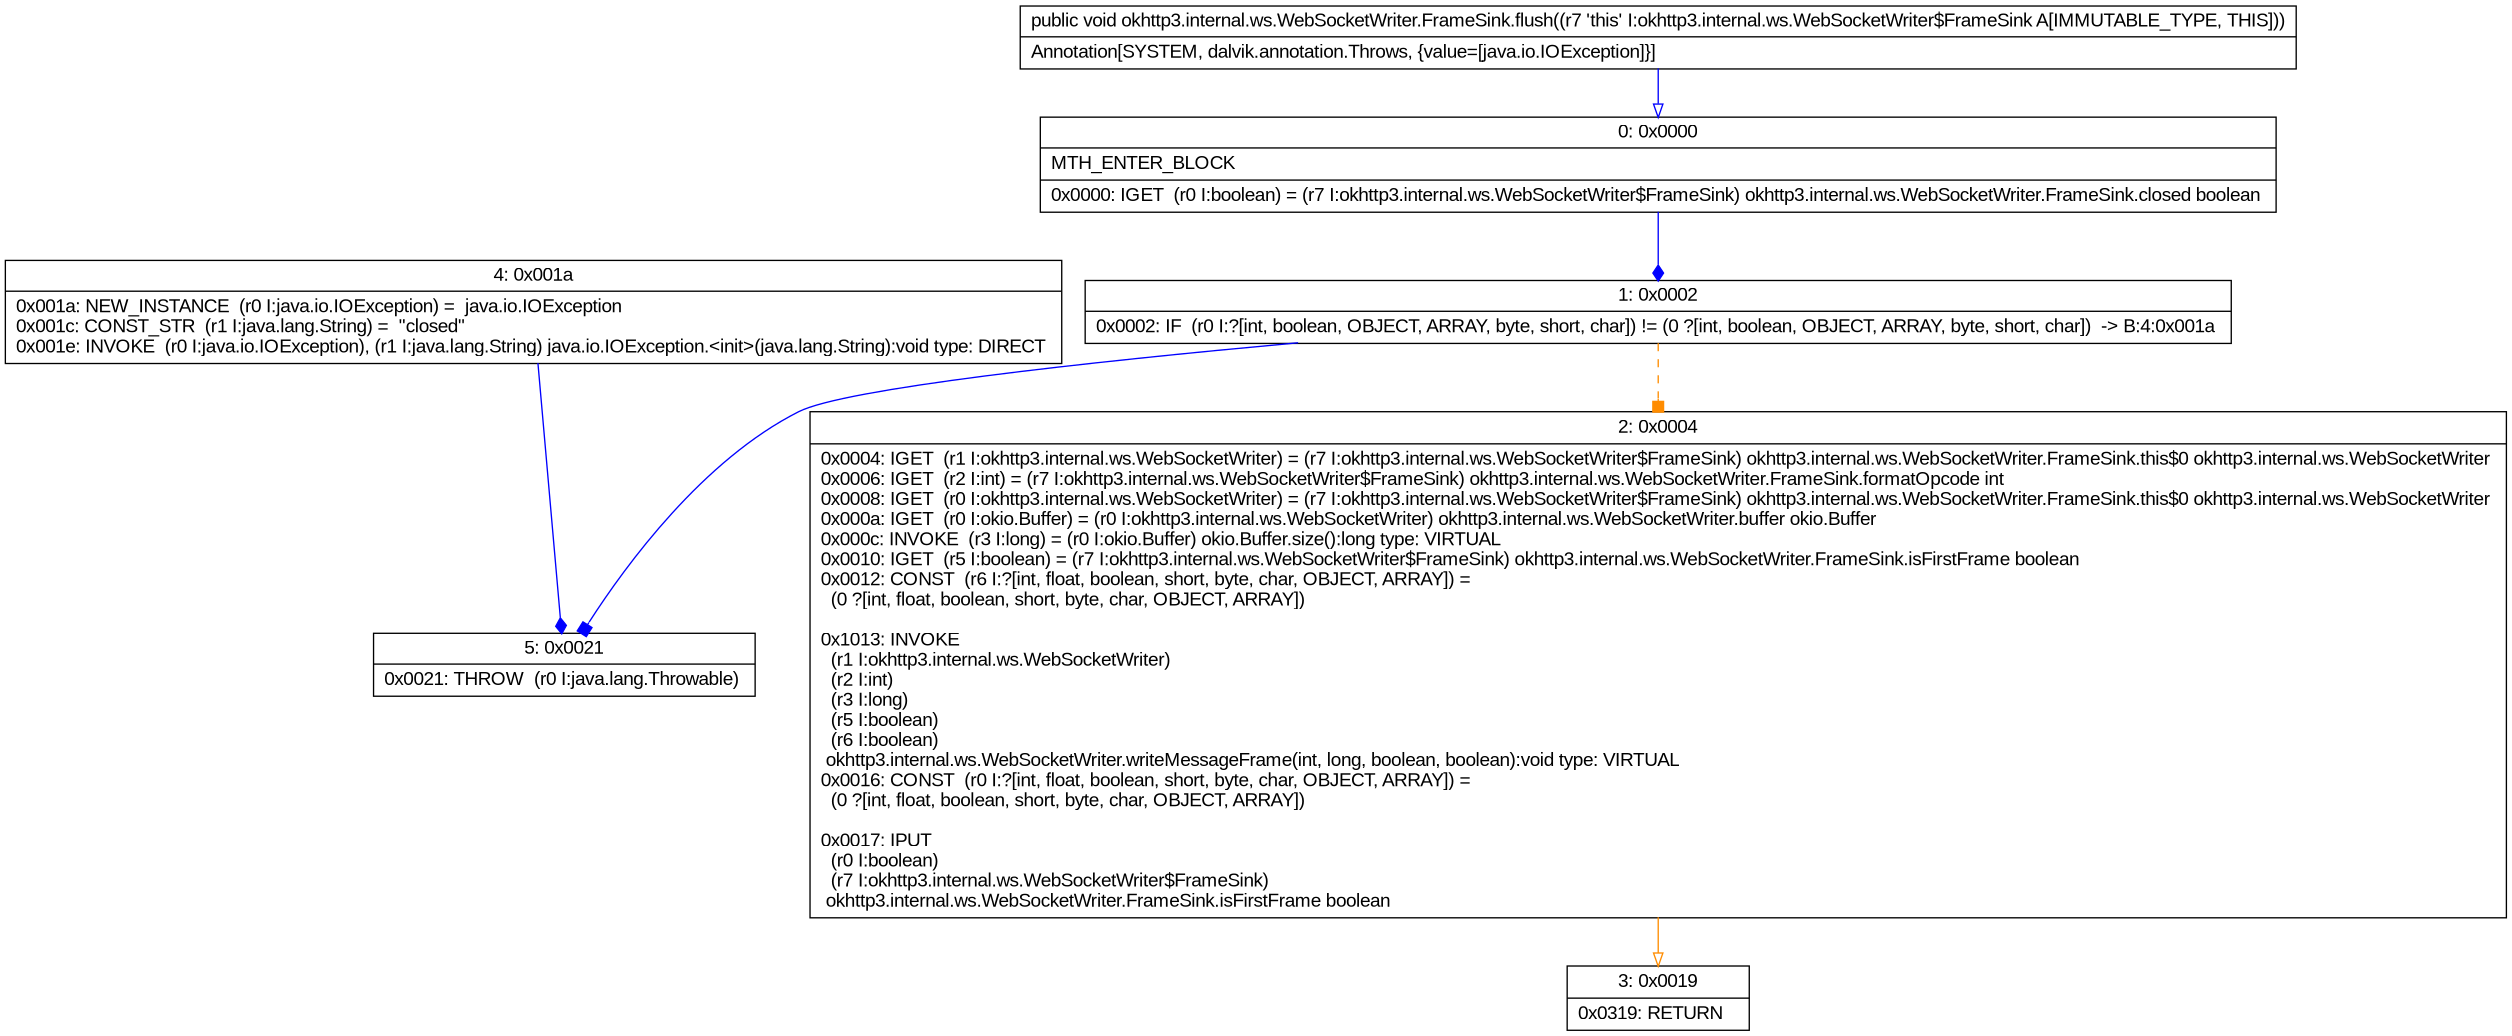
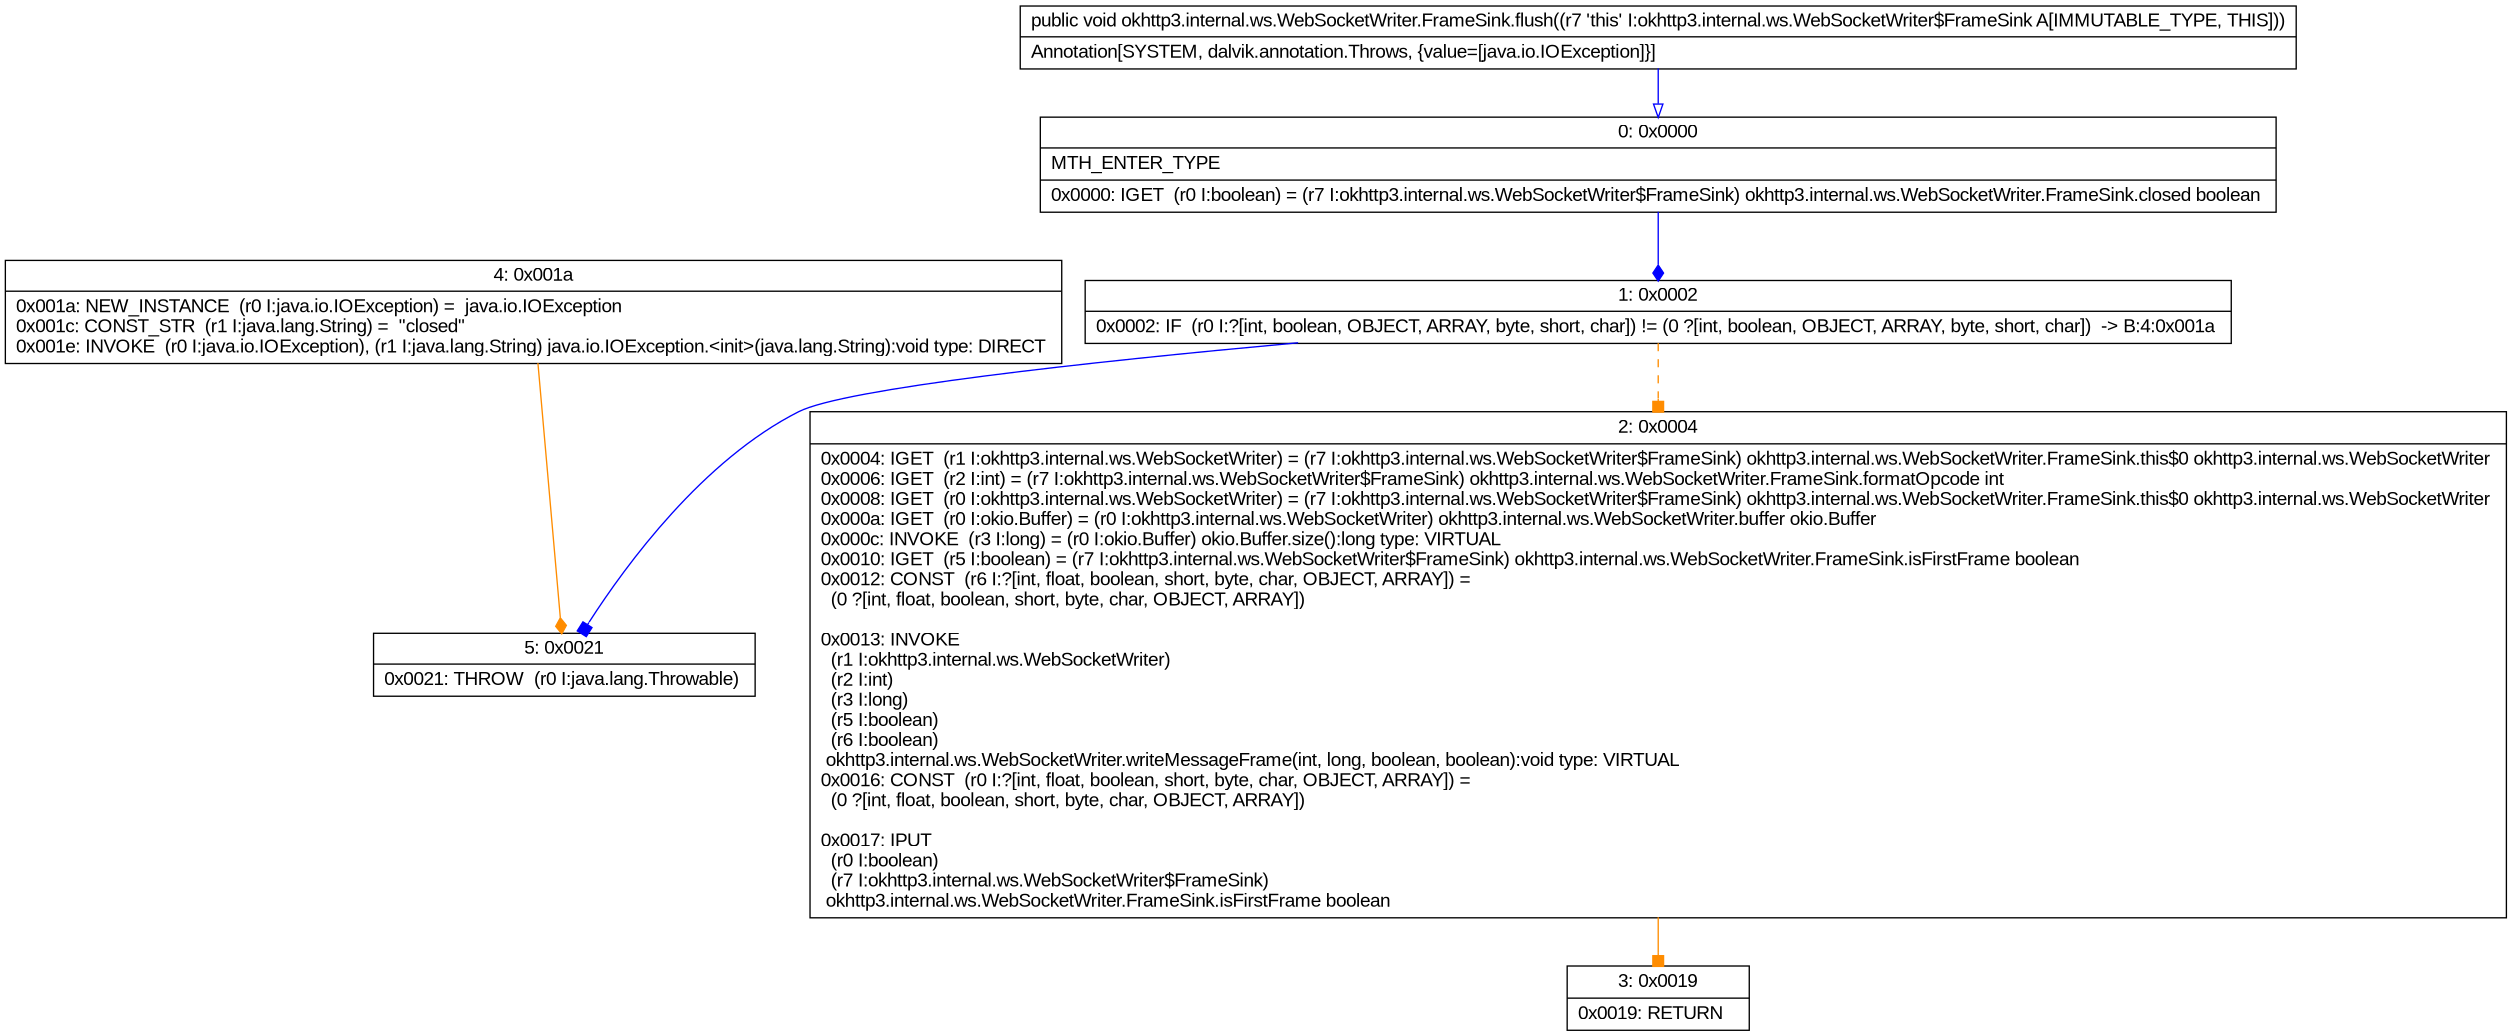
(1143, 163) -> (1136, 163)
(549, 490) -> (549, 490)
(896, 640) -> (896, 640)
(1658, 935) -> (1658, 935)
(1658, 1014) -> (1658, 1014)
